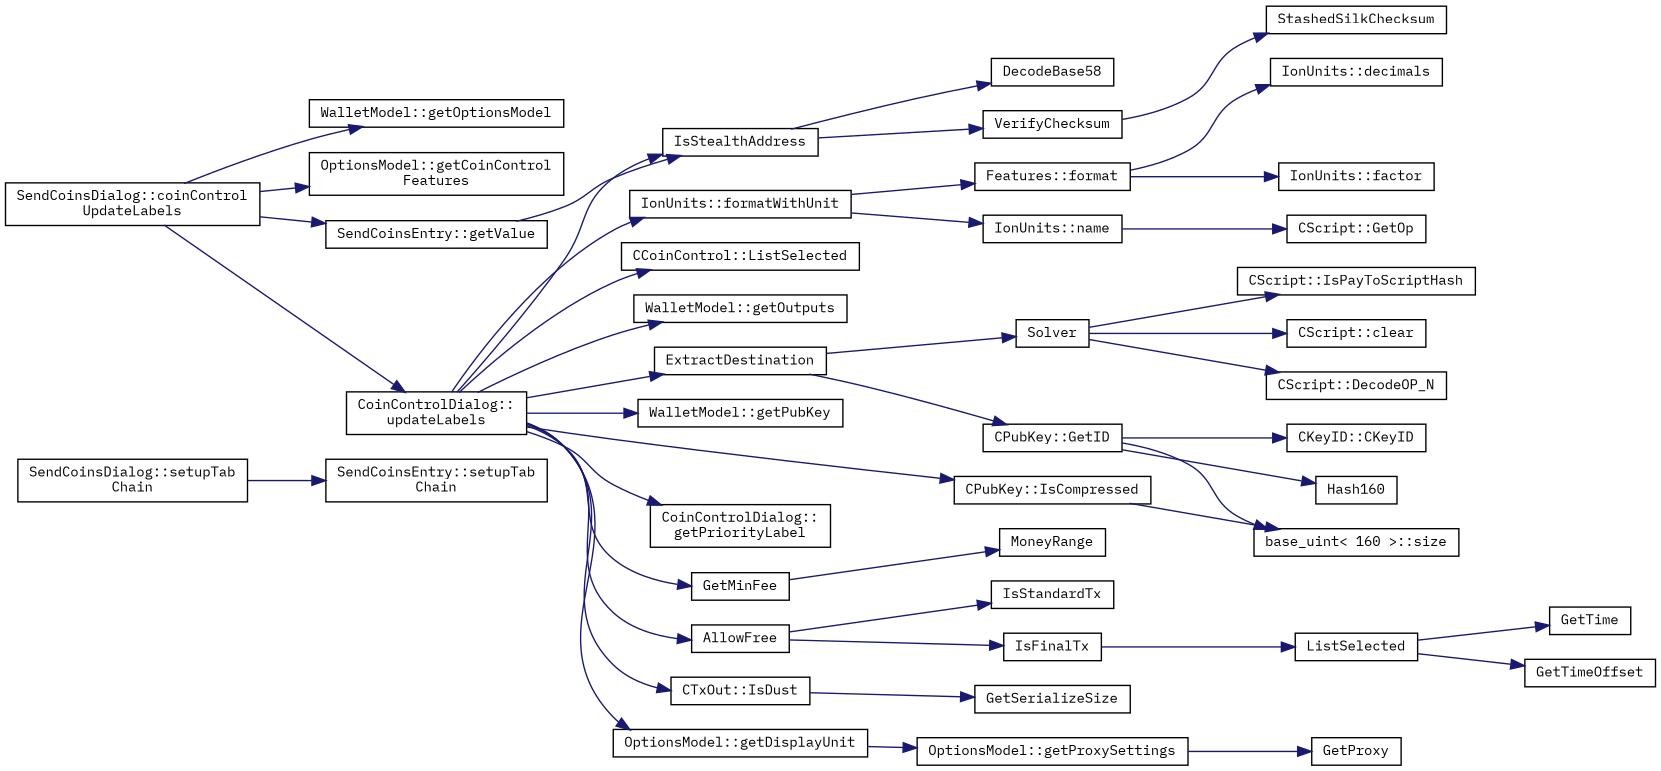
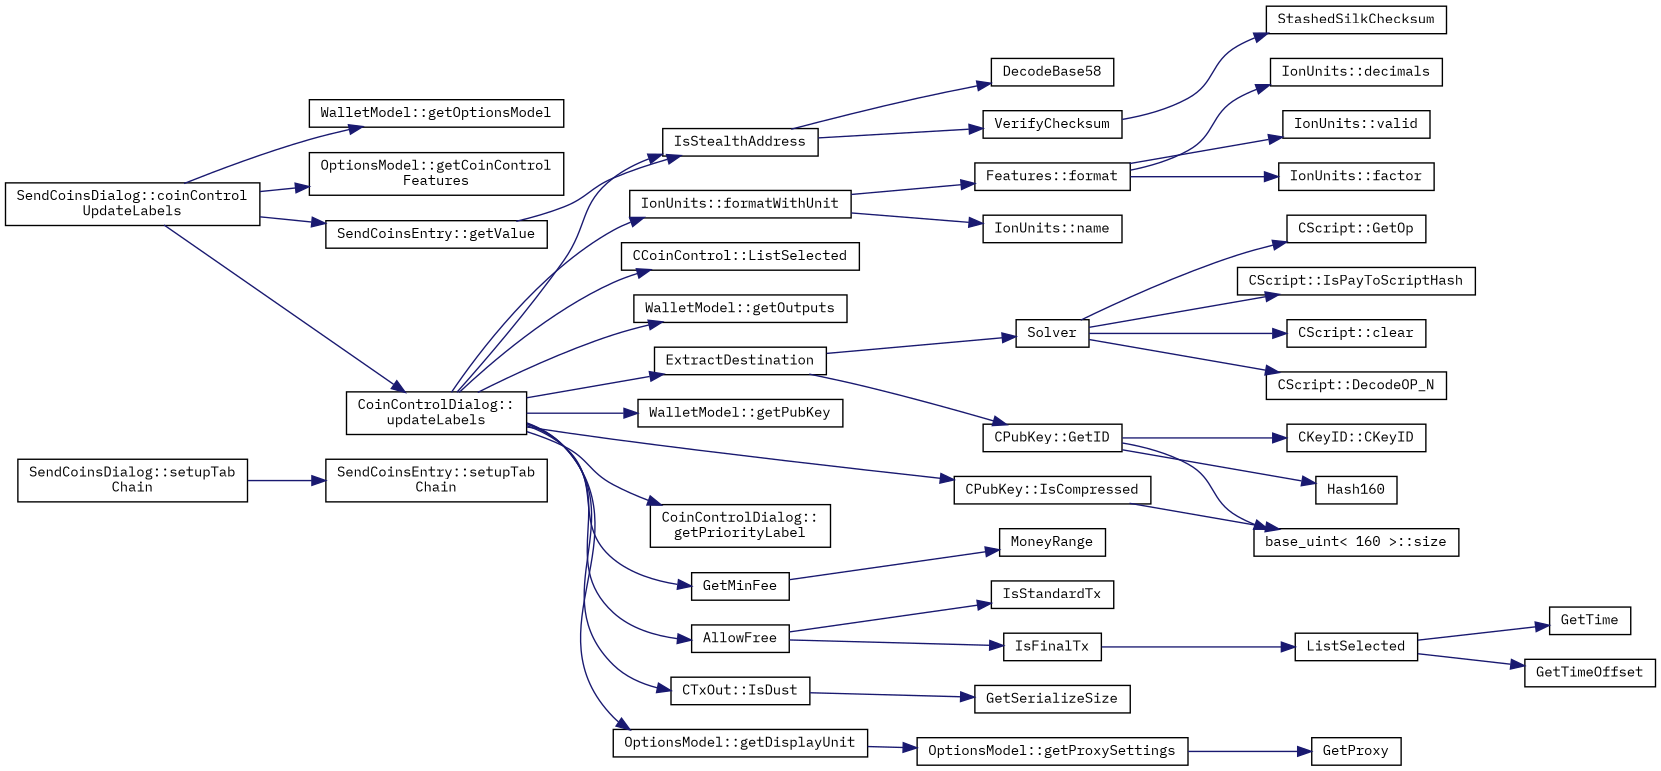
none -> (1356, 124)
(1197, 229) -> (1175, 278)
